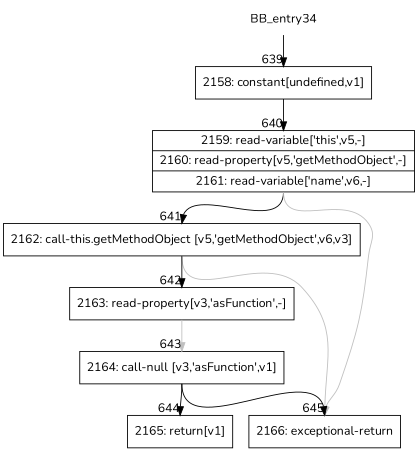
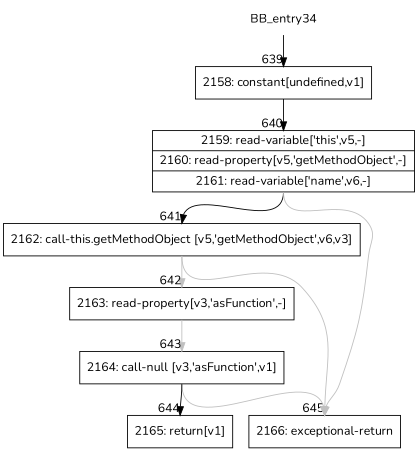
(182, 267) -> (182, 267)
(249, 401) -> (249, 401)
